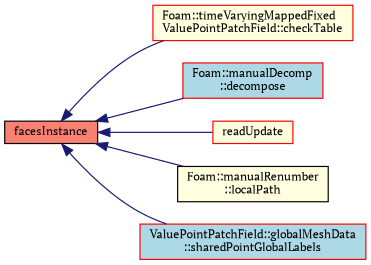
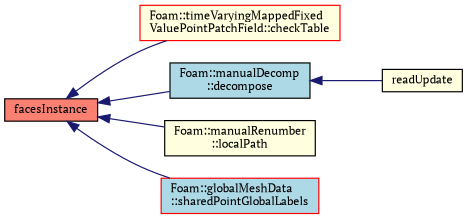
(253, 81) -> (240, 81)
(161, 132) -> (352, 81)
(253, 132) -> (422, 81)
(253, 242) -> (240, 196)
